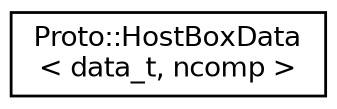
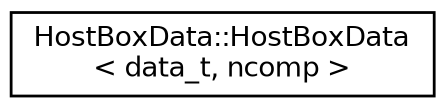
(168, 54) -> (223, 54)
